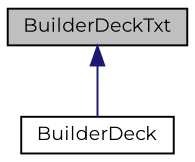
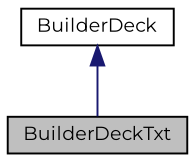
(97, 91) -> (97, 91)
